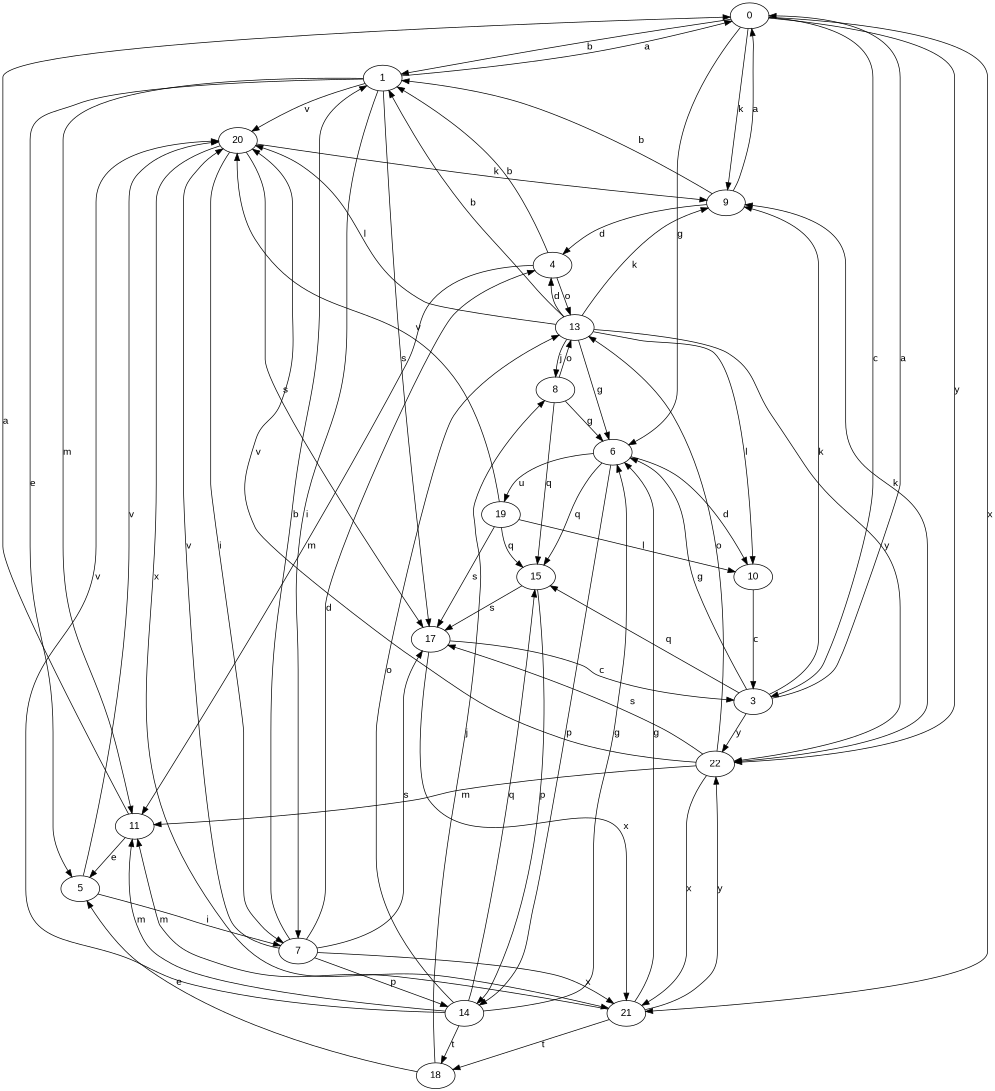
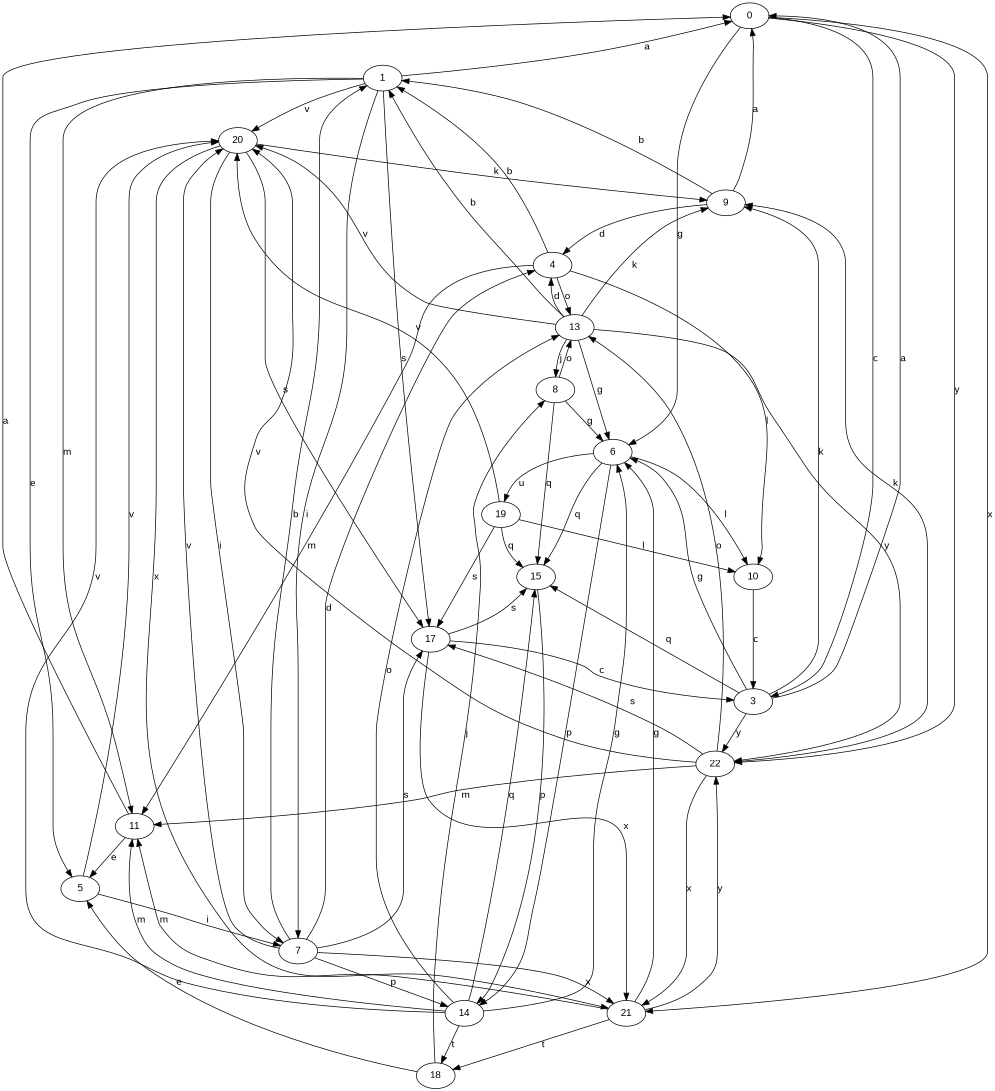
(569, 44) -> none
(738, 106) -> none
(365, 234) -> (365, 234)
(733, 392) -> (712, 340)
(726, 515) -> (726, 515)
(487, 606) -> (488, 619)
